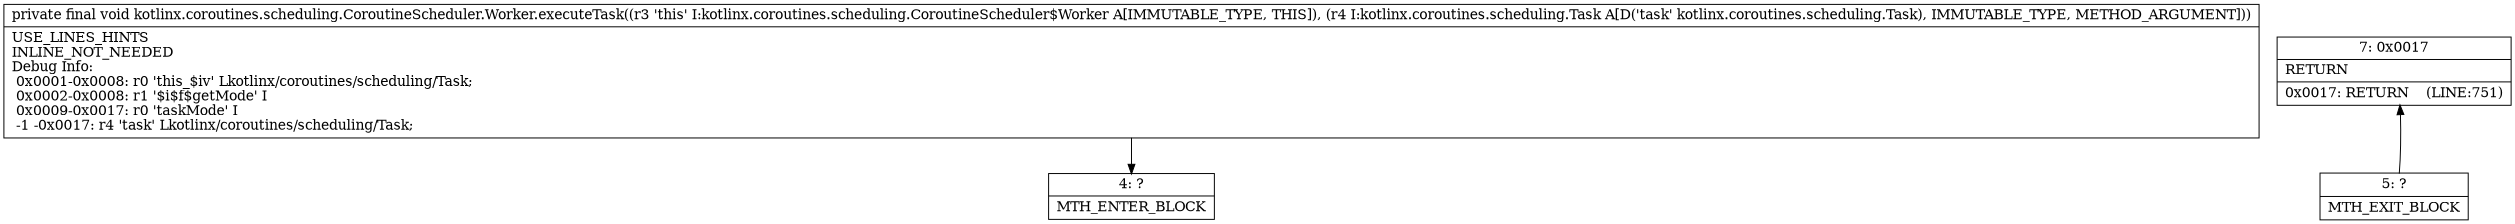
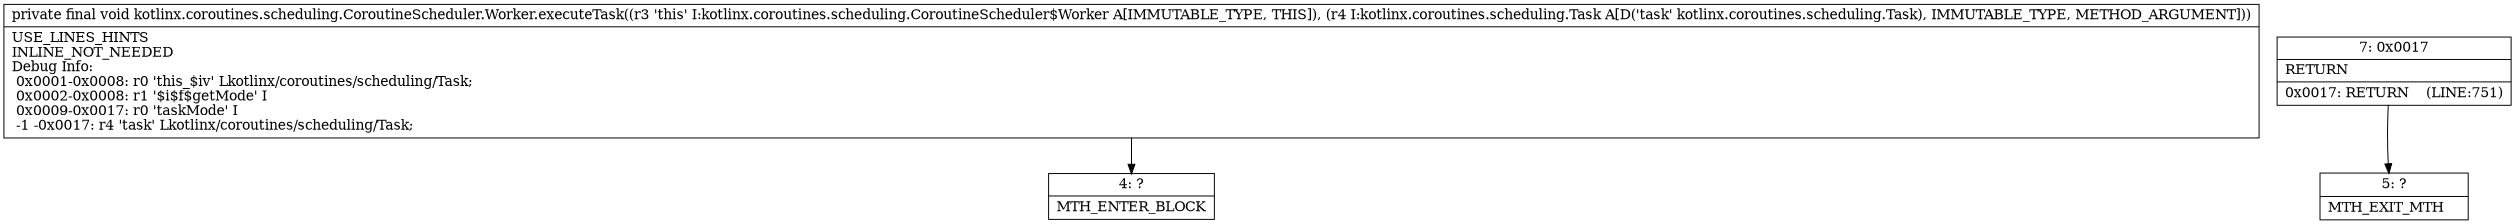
(2401, 144) -> (2388, 134)
(2394, 208) -> (2386, 208)
